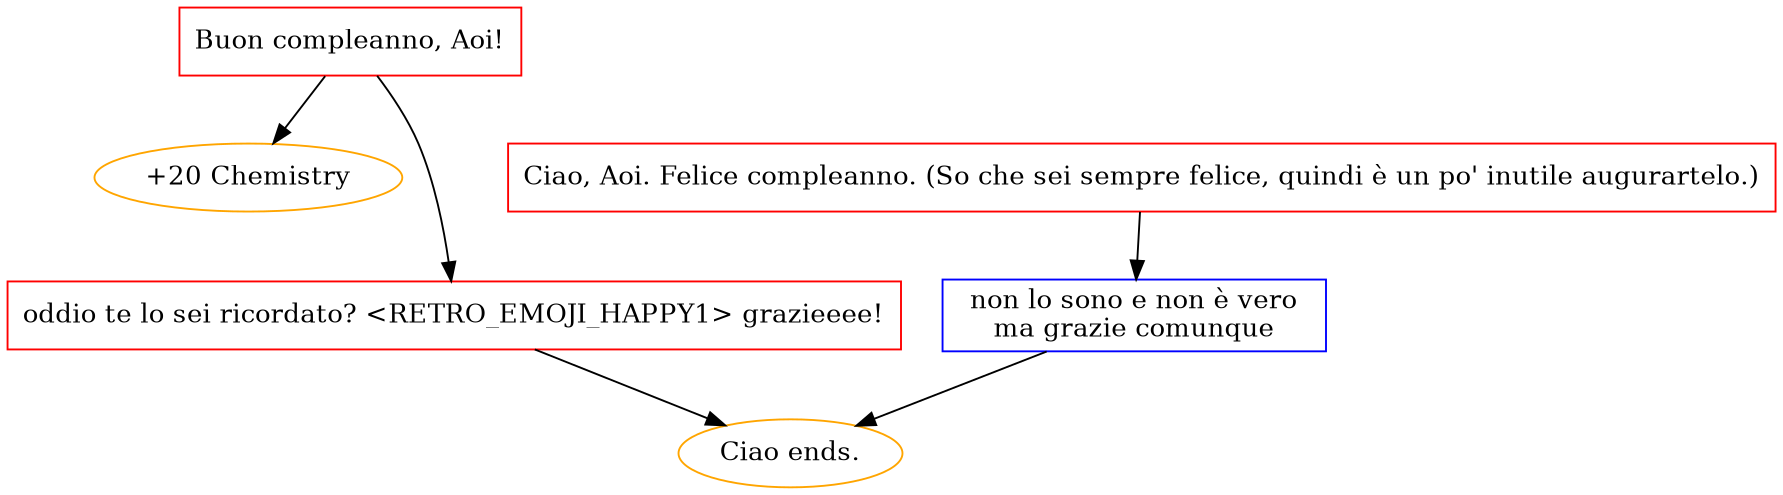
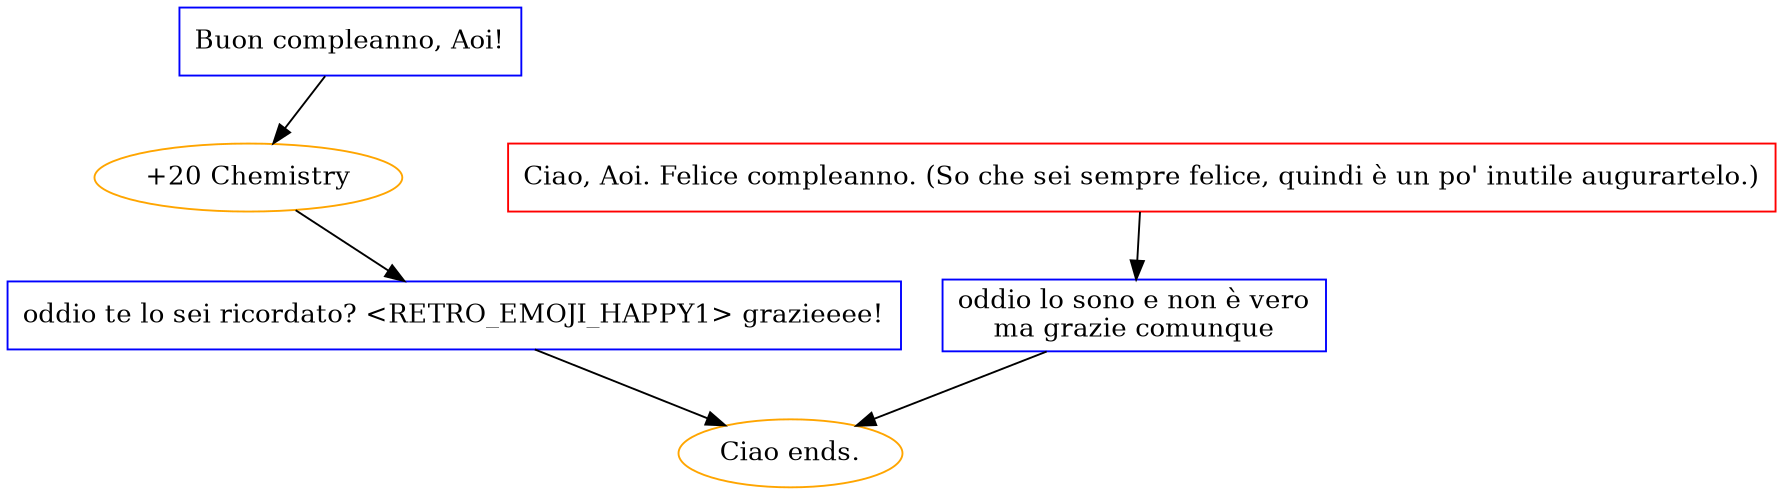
(350, 42) -> (350, 42)
(426, 164) -> (342, 240)
(454, 315) -> (454, 315)
(1134, 315) -> (1134, 315)
